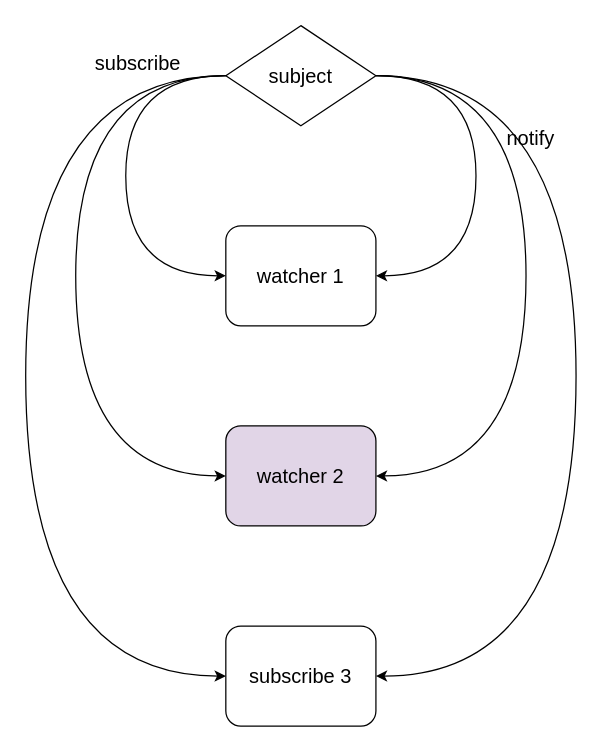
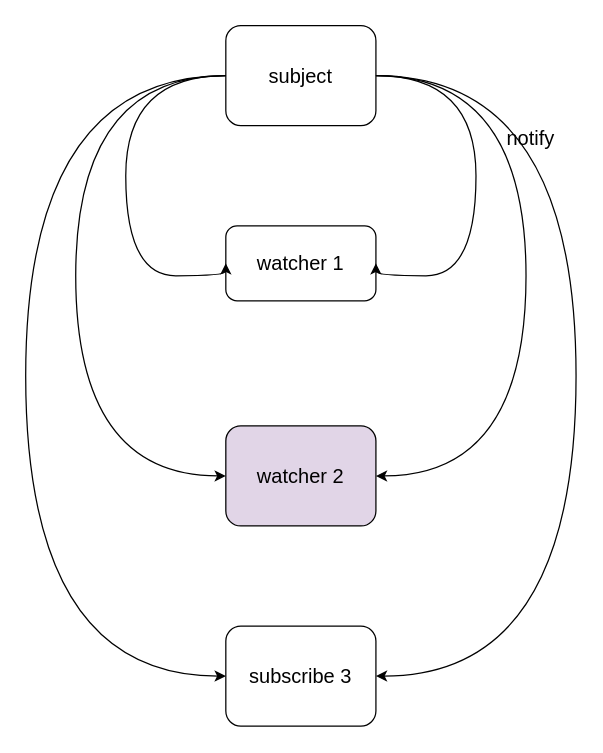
(138, 63) -> none
(301, 76) -> (301, 76)
(301, 276) -> (301, 263)
